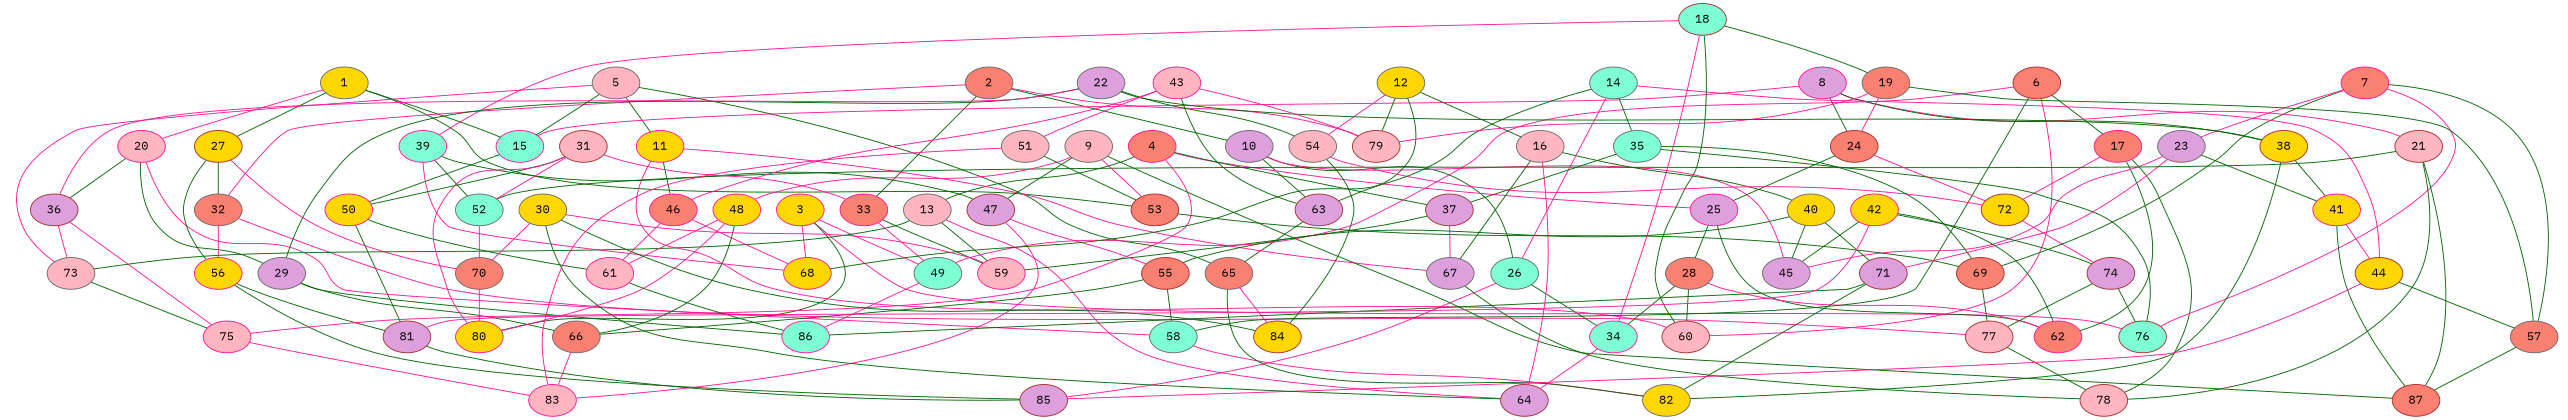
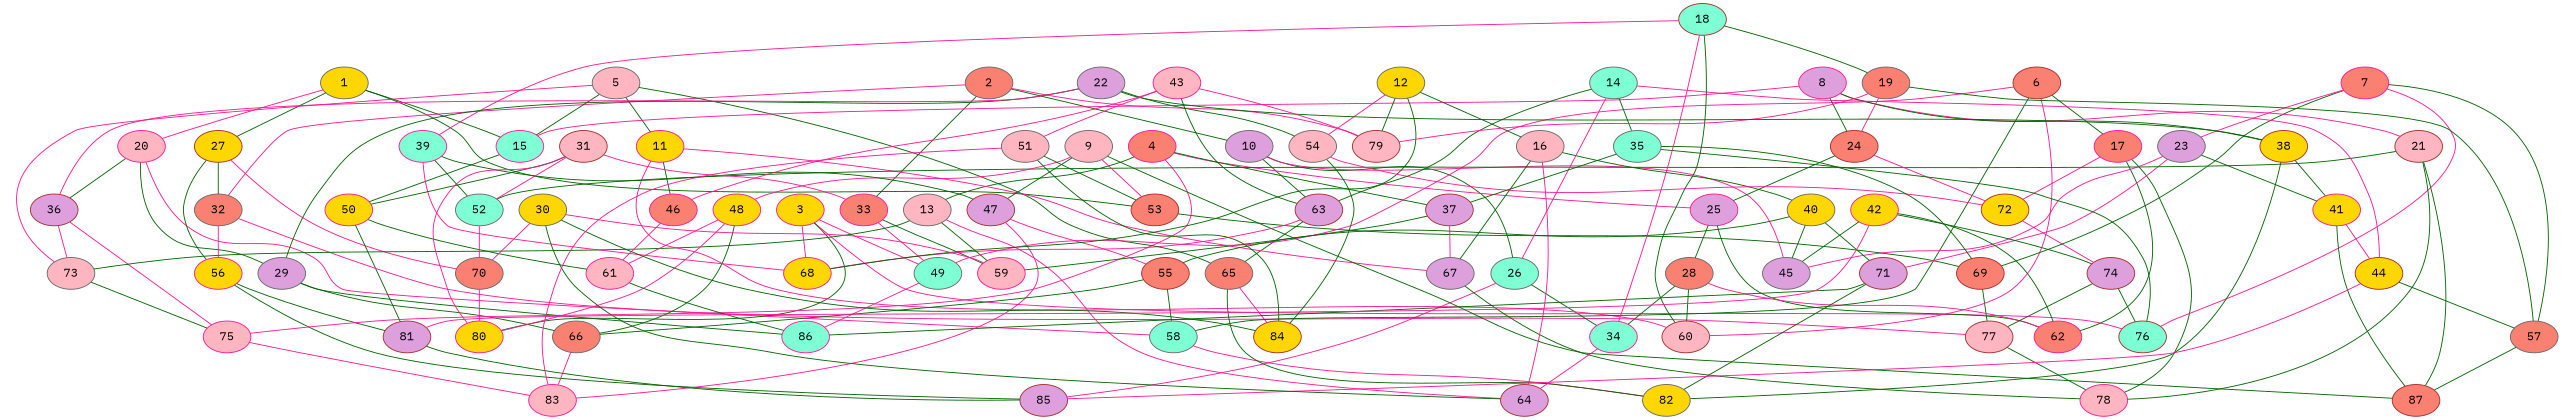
none -> (1198, 235)
(757, 250) -> (1066, 249)
(2104, 400) -> (2104, 400)
